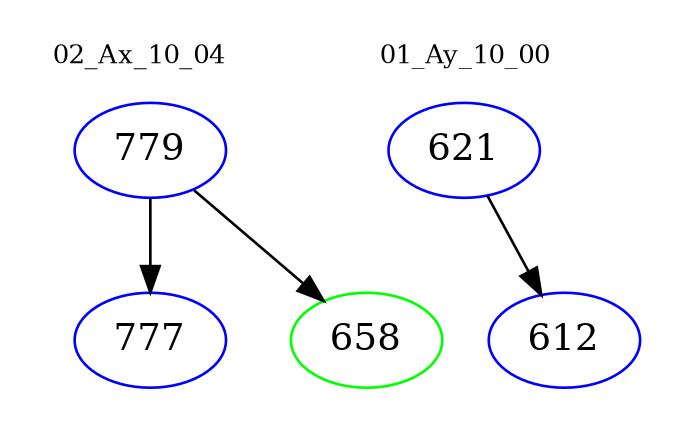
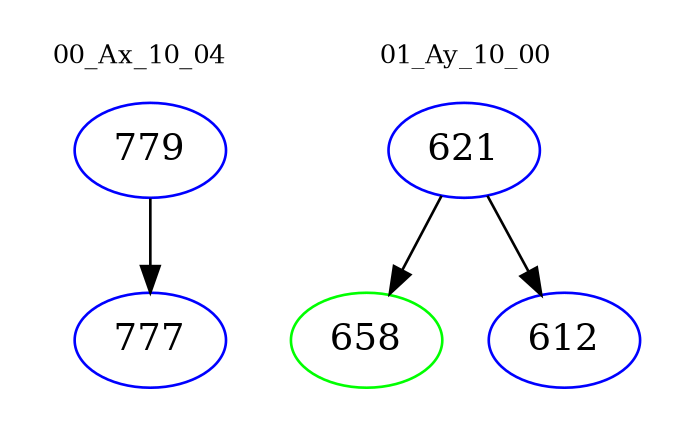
(140, 57) -> (140, 57)
(229, 221) -> (422, 233)
